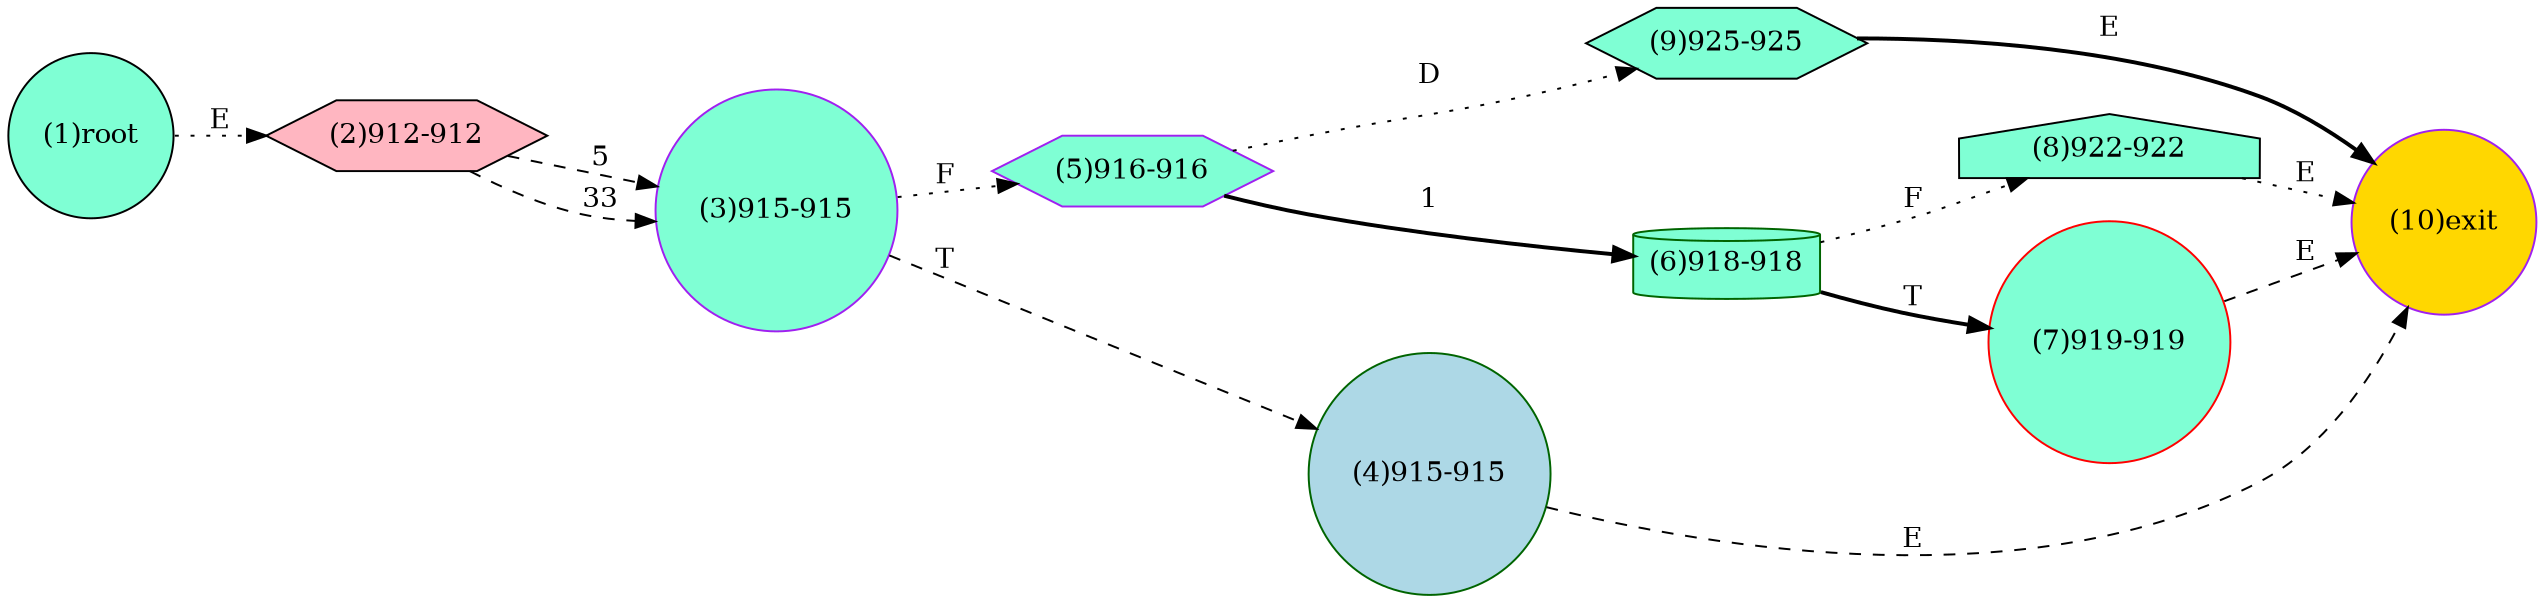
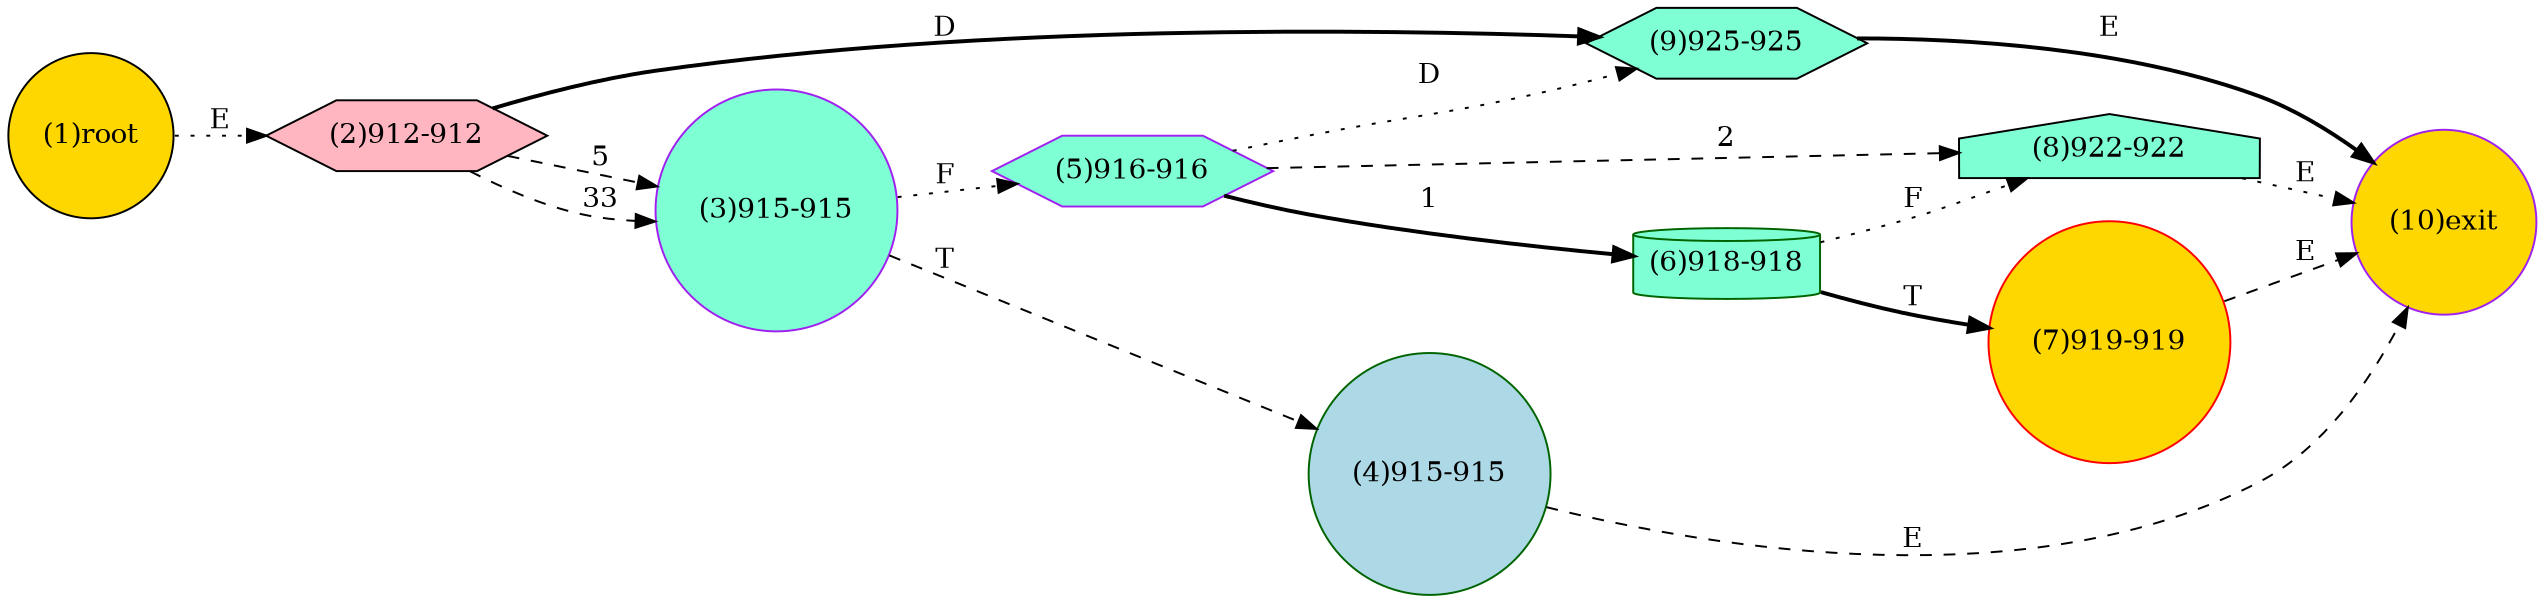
none -> (1033, 38)
(91, 136) -> (91, 136)
none -> (1603, 161)
(2109, 342) -> (2109, 342)
